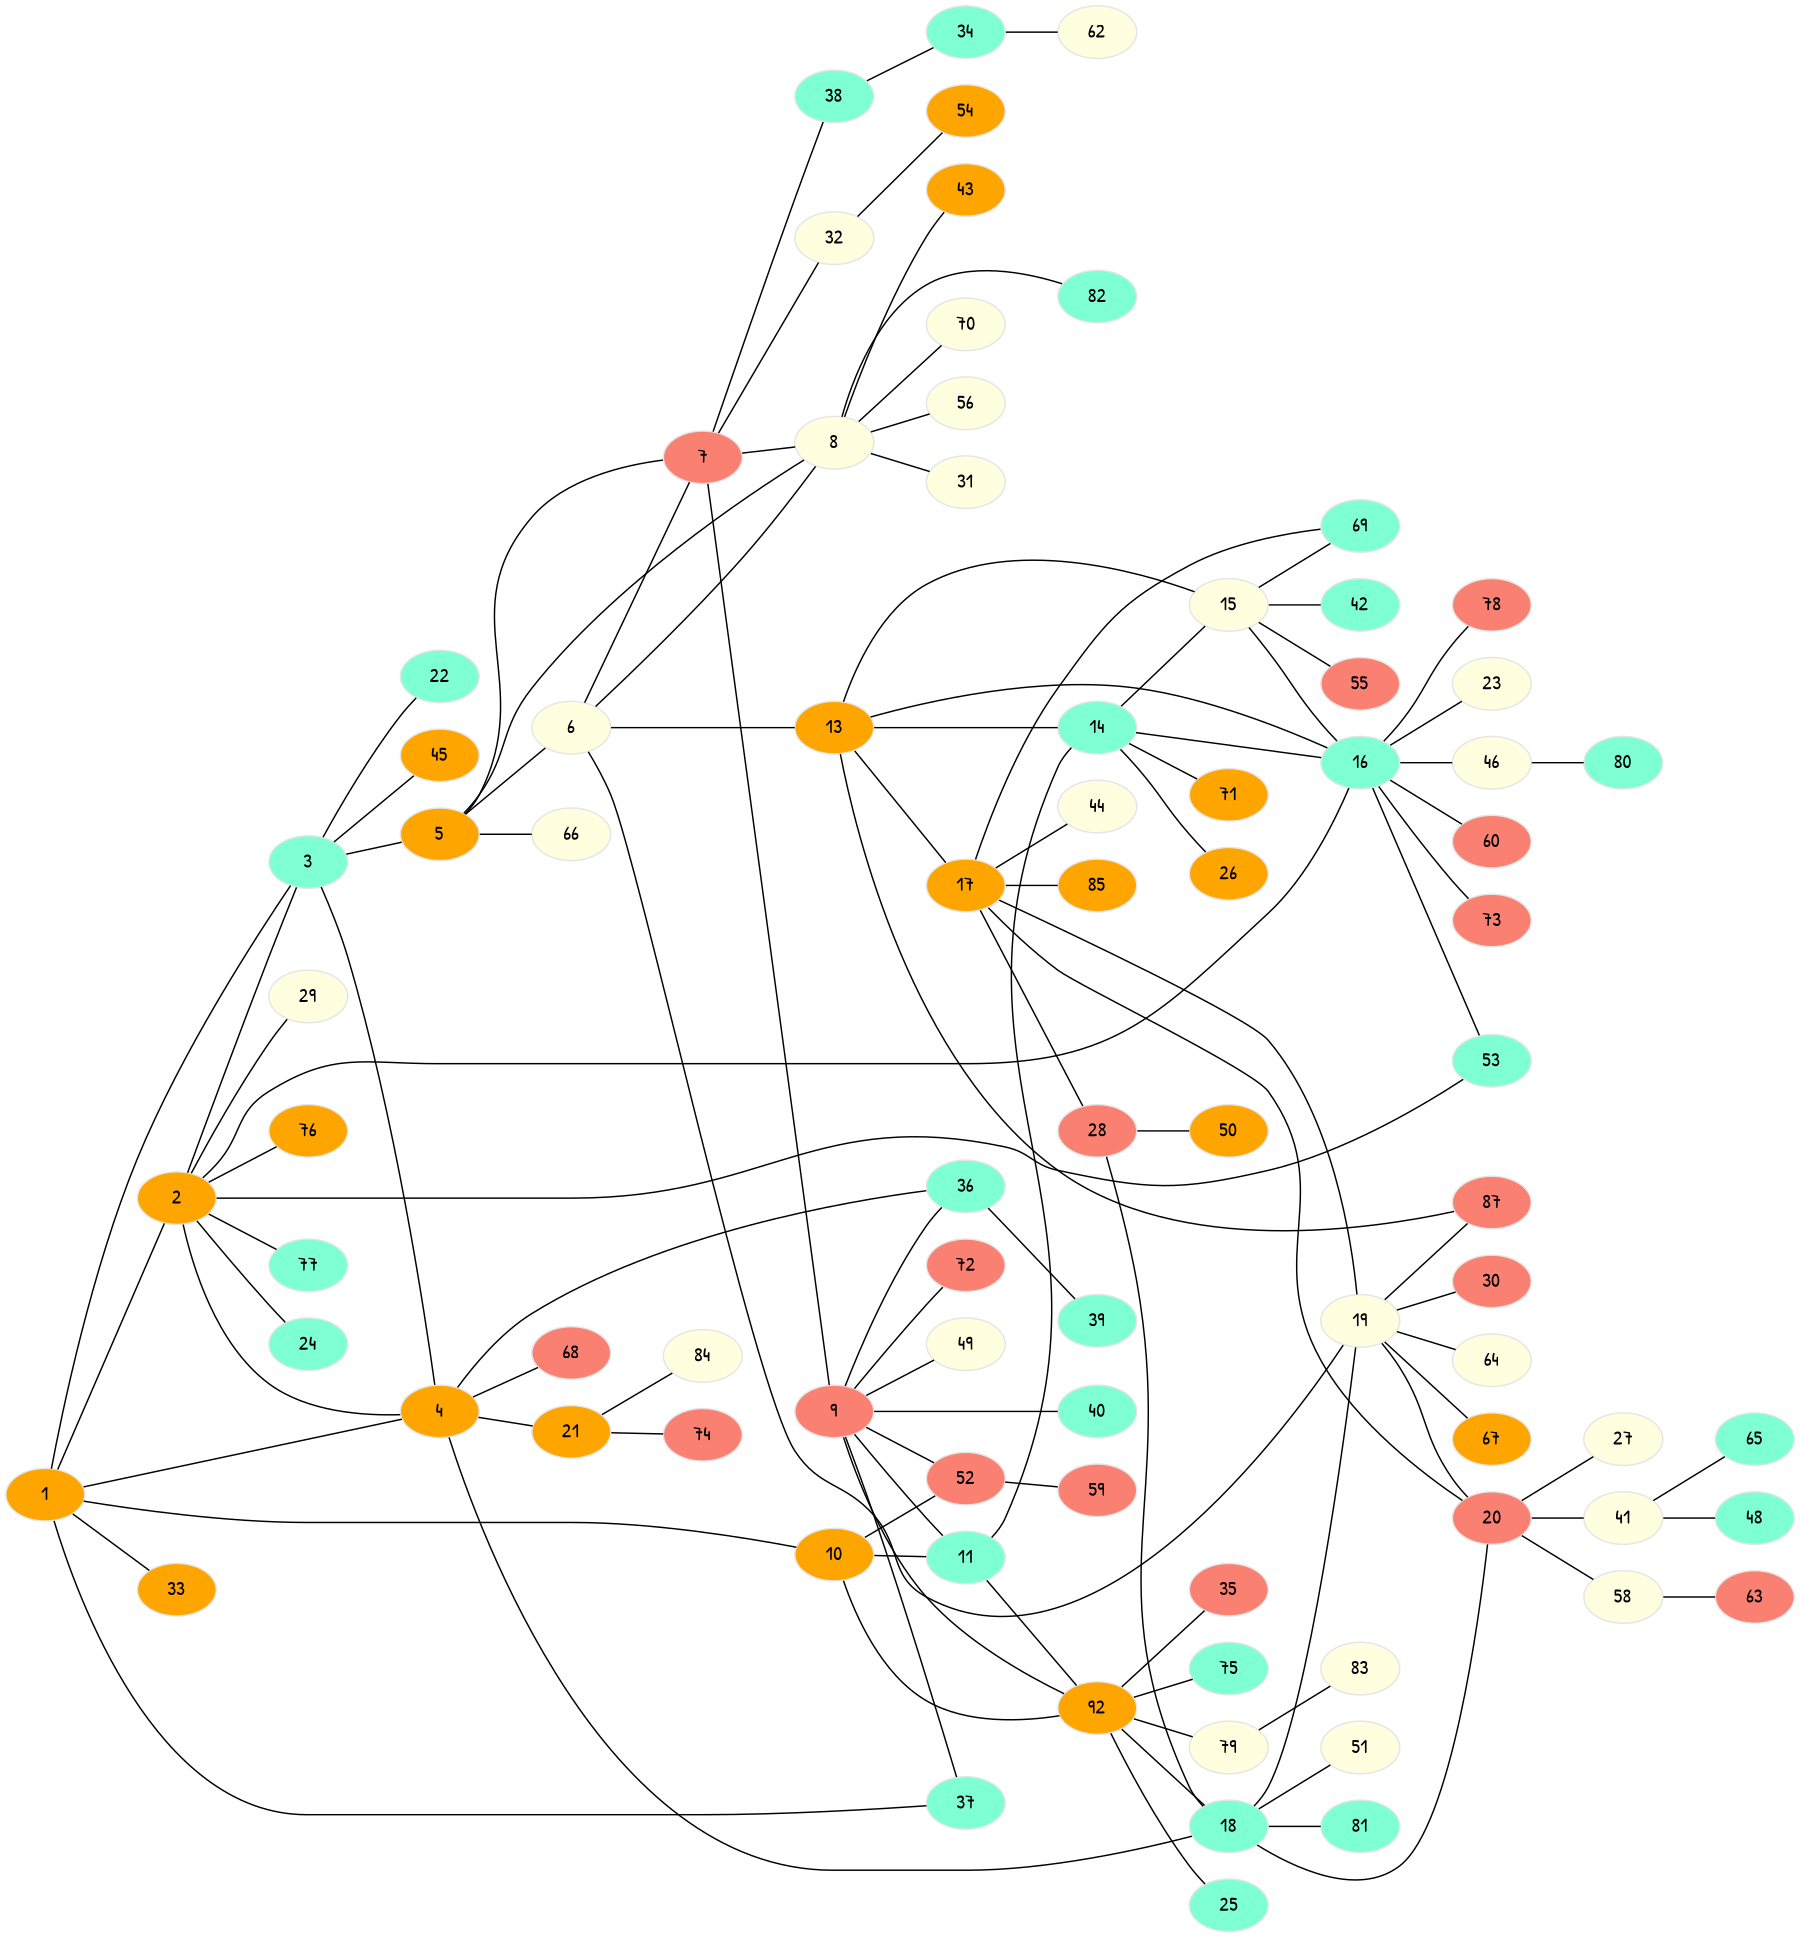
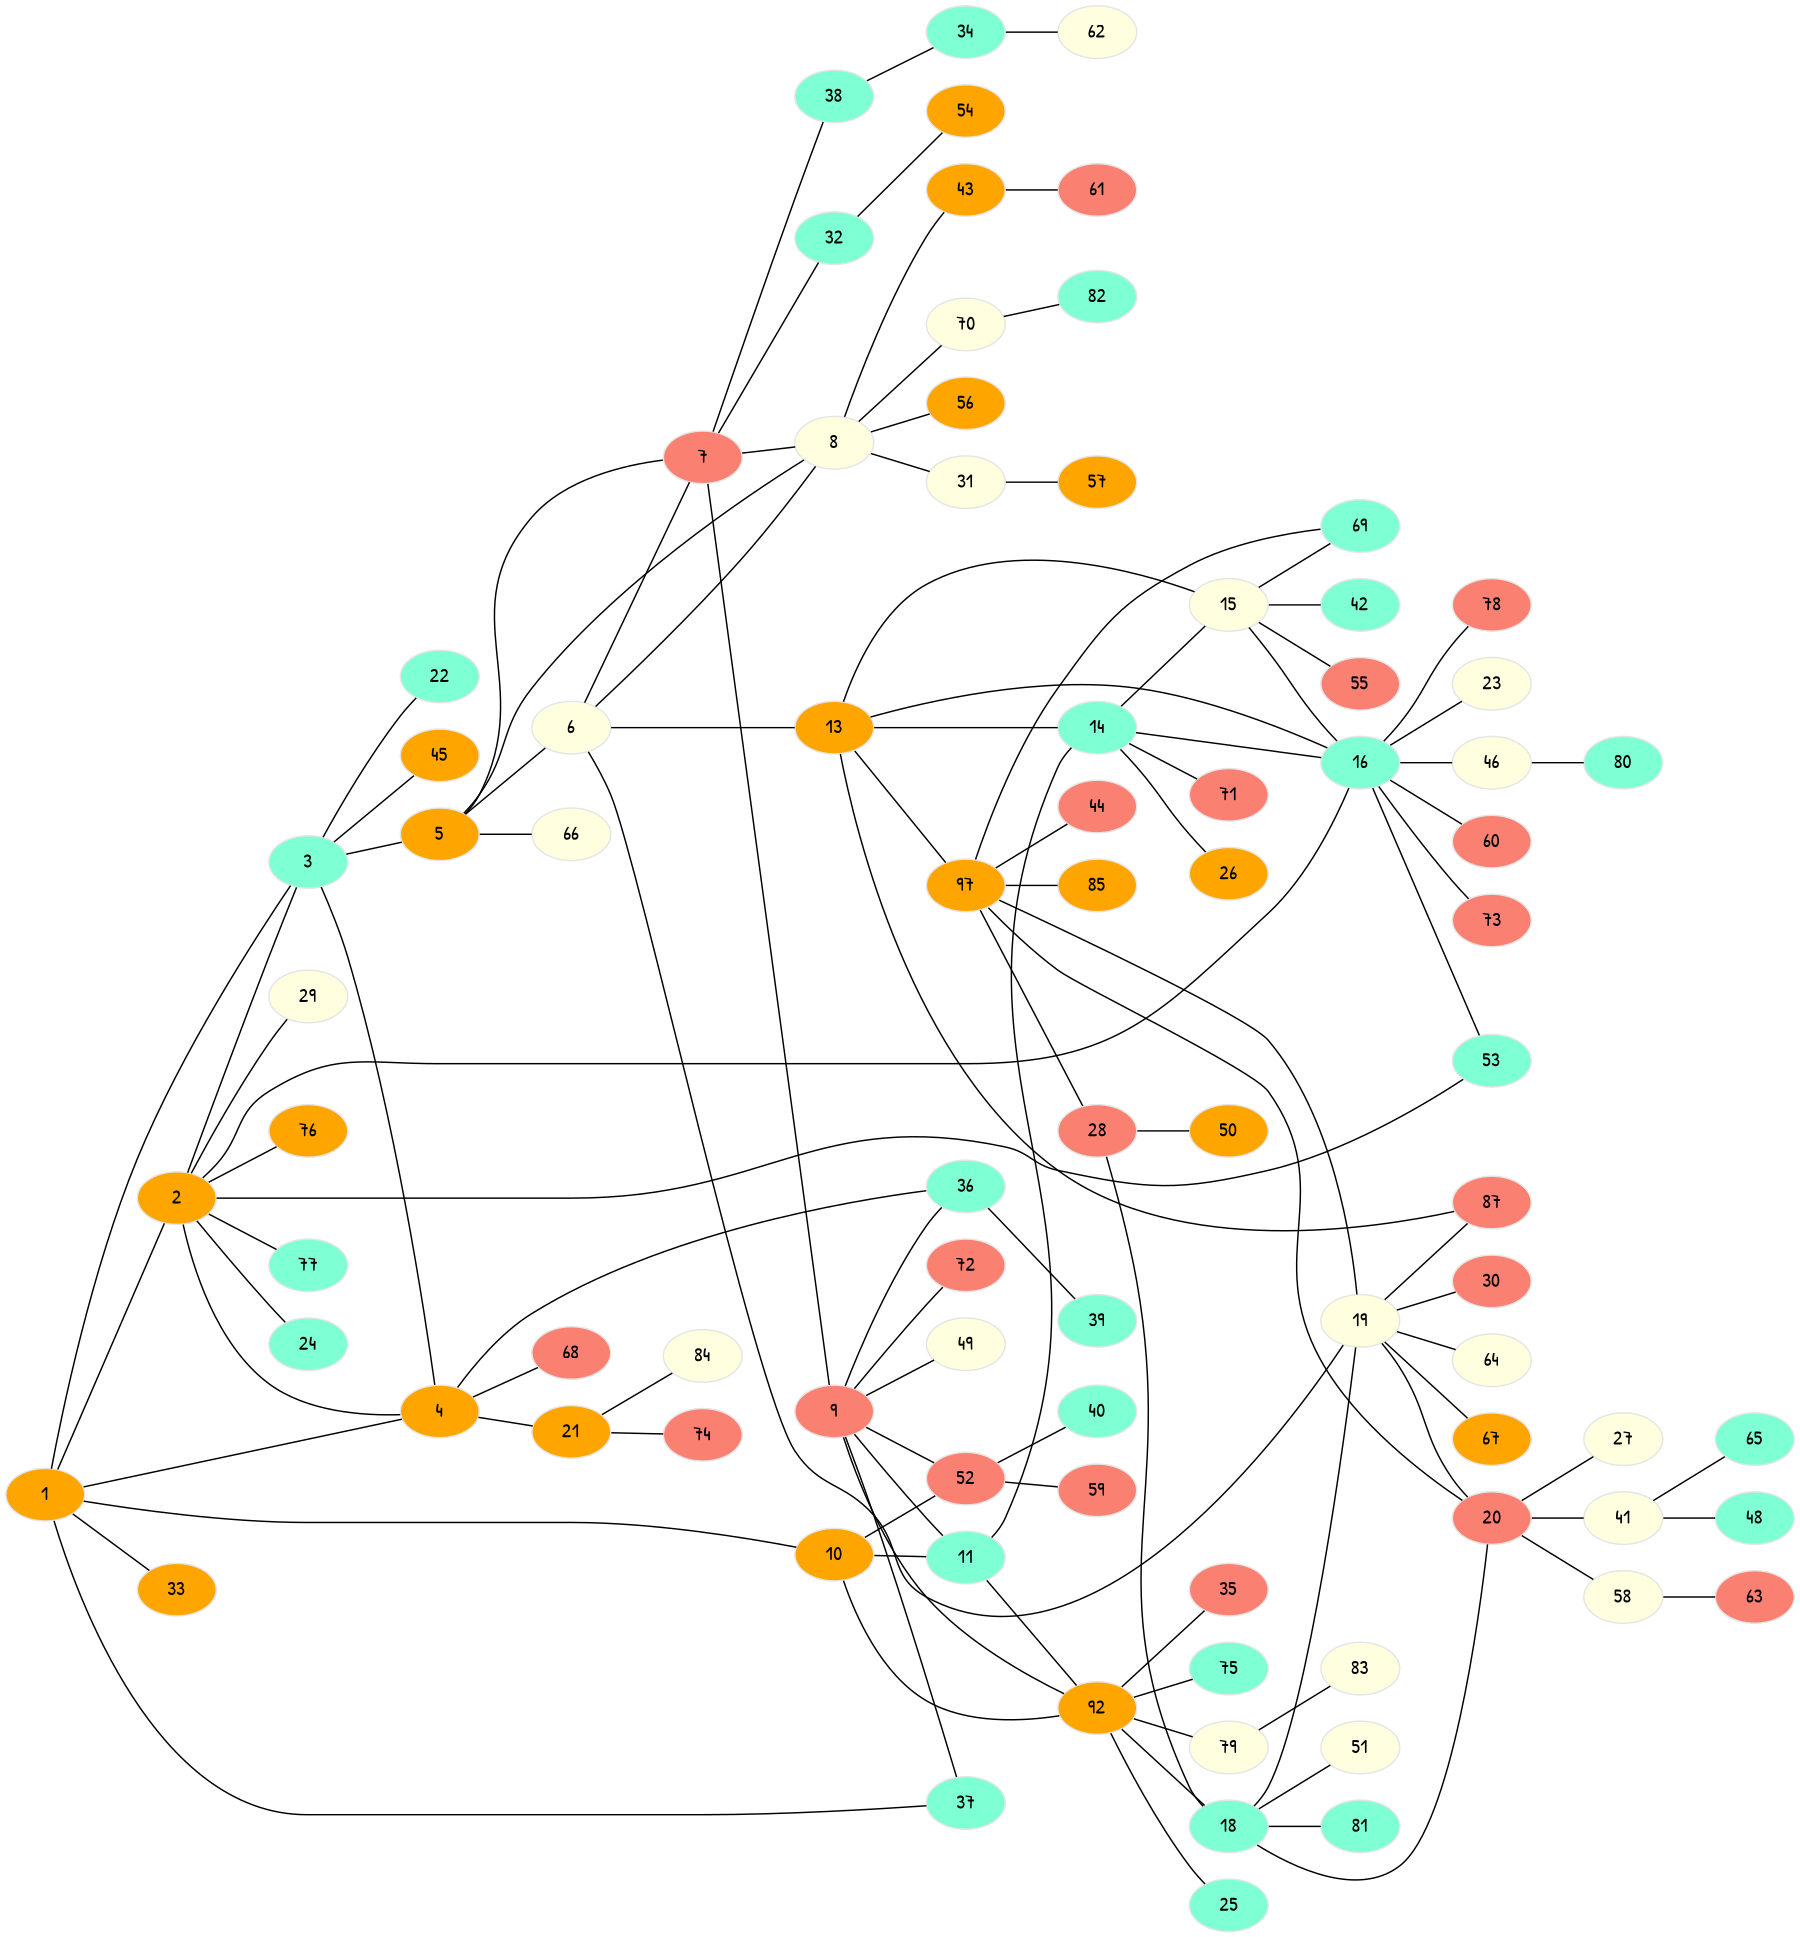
none -> (1097, 190)
(834, 238) -> (834, 238)
(918, 291) -> (1032, 310)
(966, 403) -> (966, 403)
none -> (1097, 482)
(1229, 795) -> (1229, 795)
(1097, 807) -> (1097, 807)
(966, 885) -> (966, 885)
(966, 1411) -> (1042, 1440)
(714, 1835) -> none
